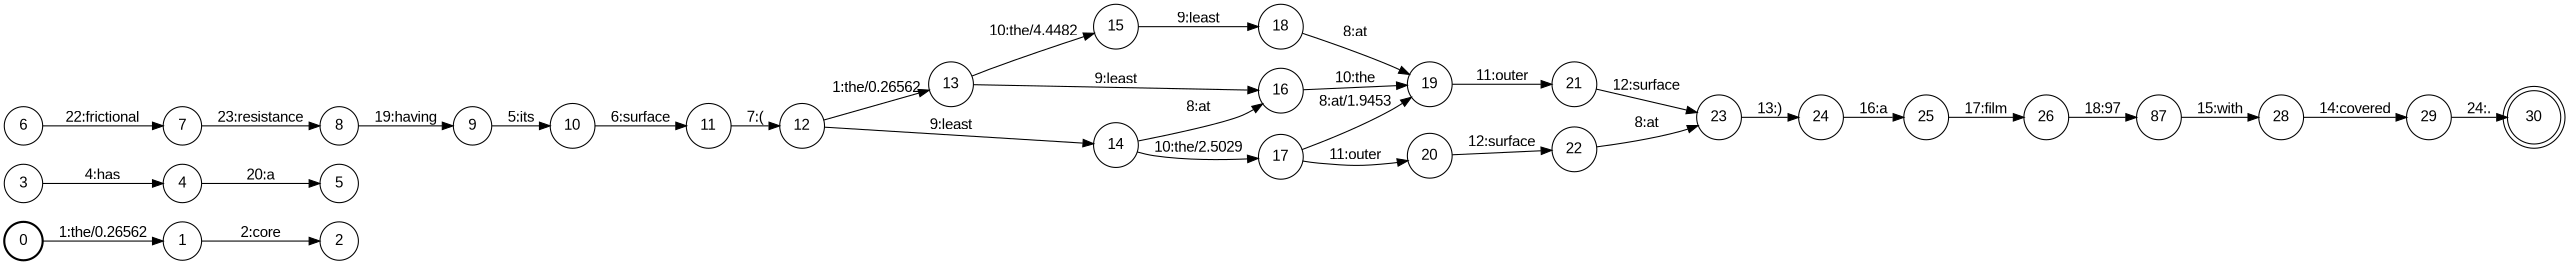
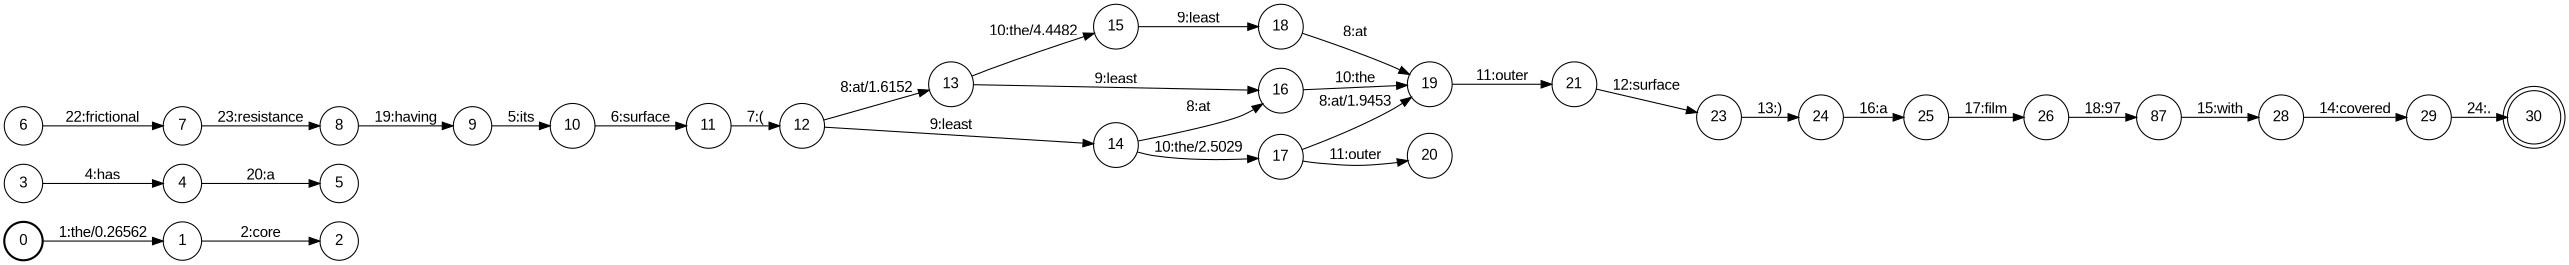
(877, 88) -> (877, 88)
(1574, 149) -> none
